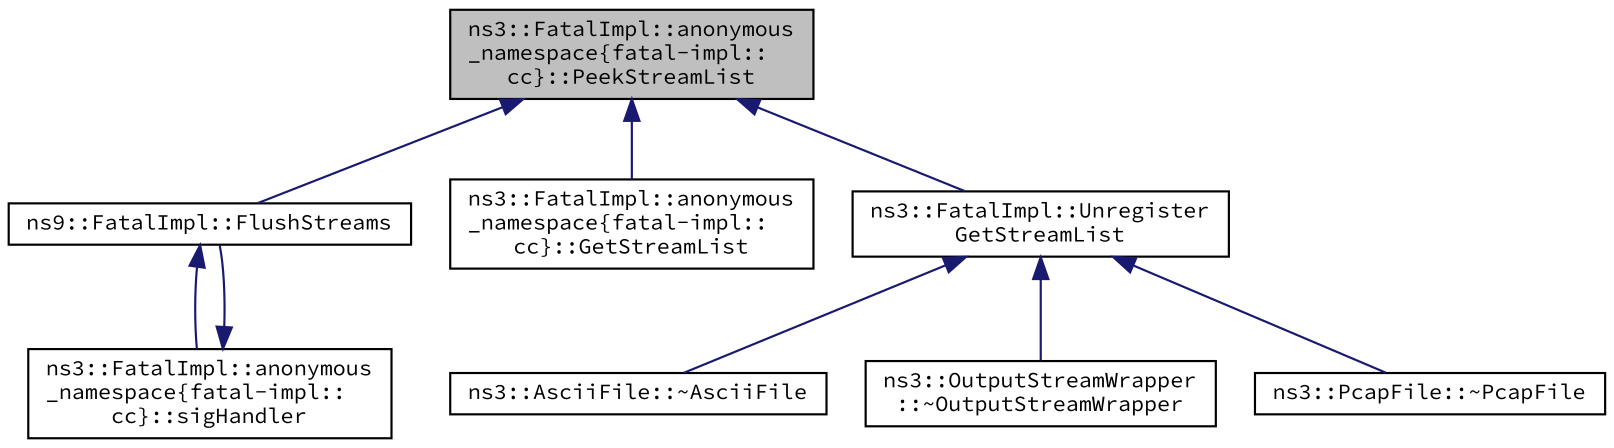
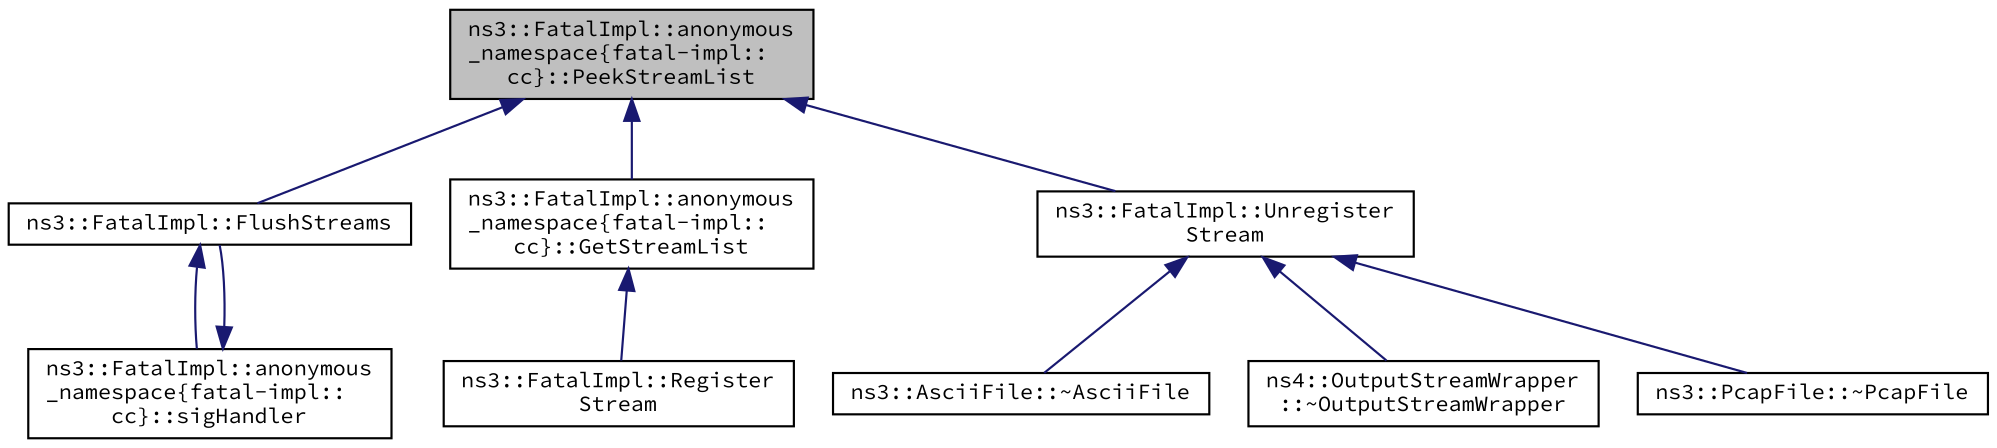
(210, 224) -> (210, 224)
(1041, 224) -> (1226, 224)
none -> (619, 394)
(1041, 394) -> (1424, 394)
